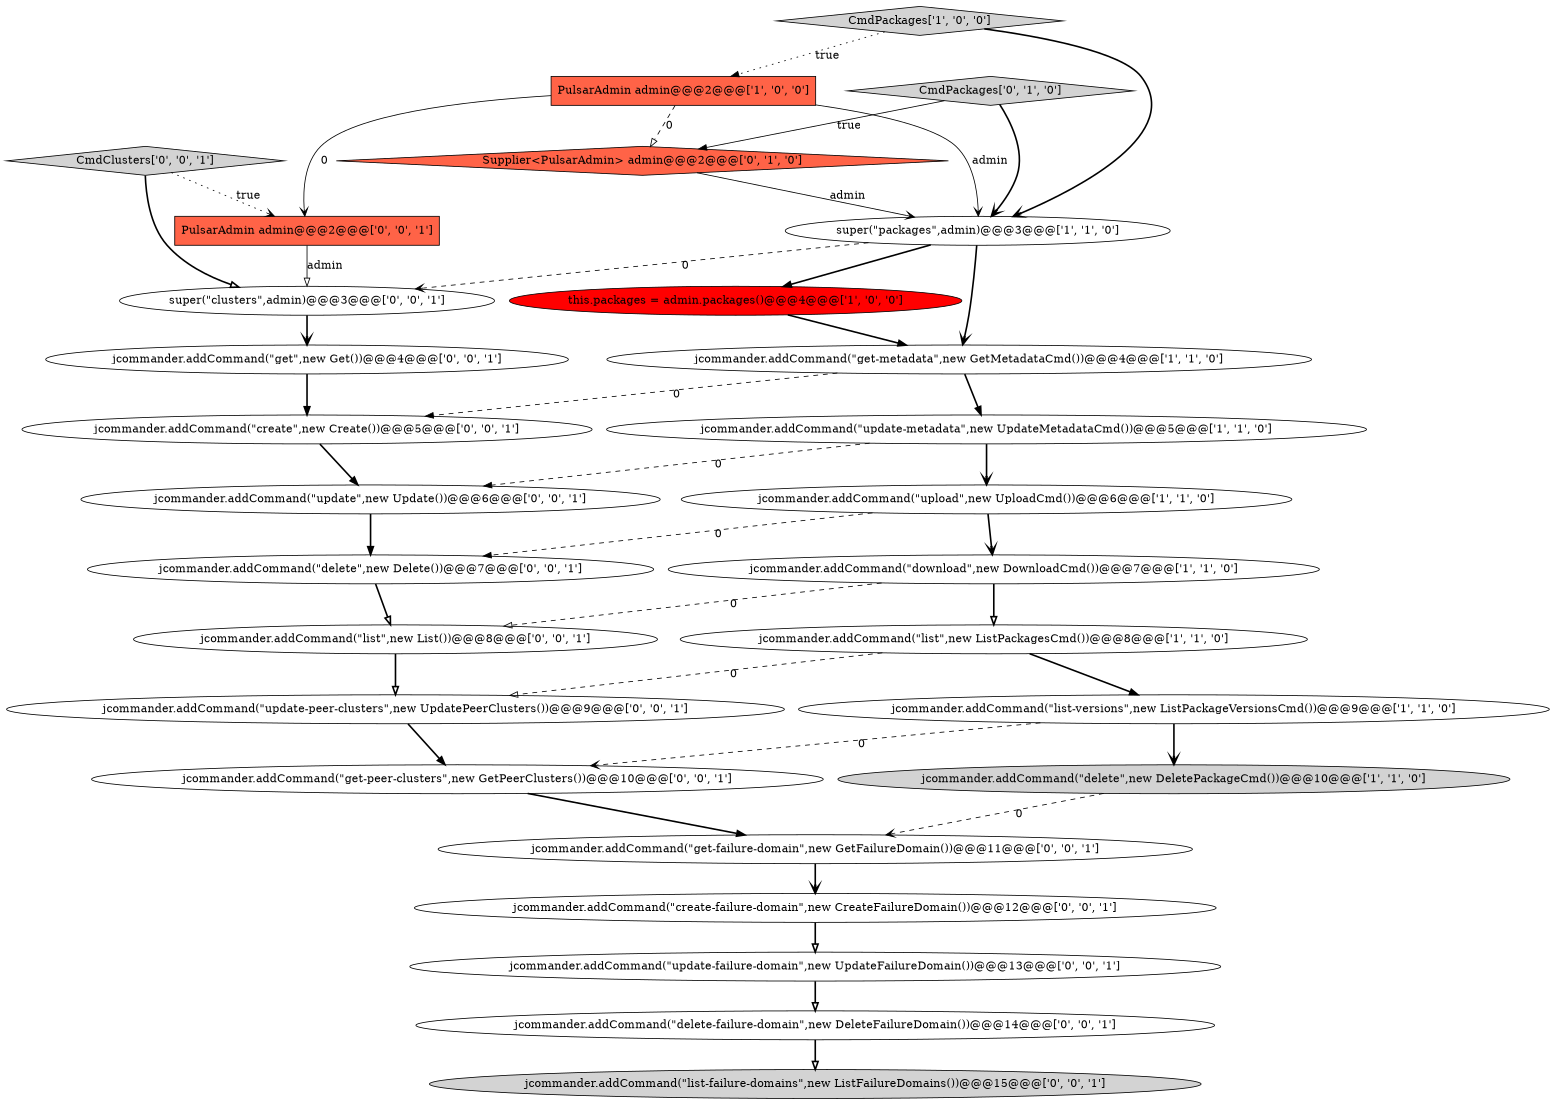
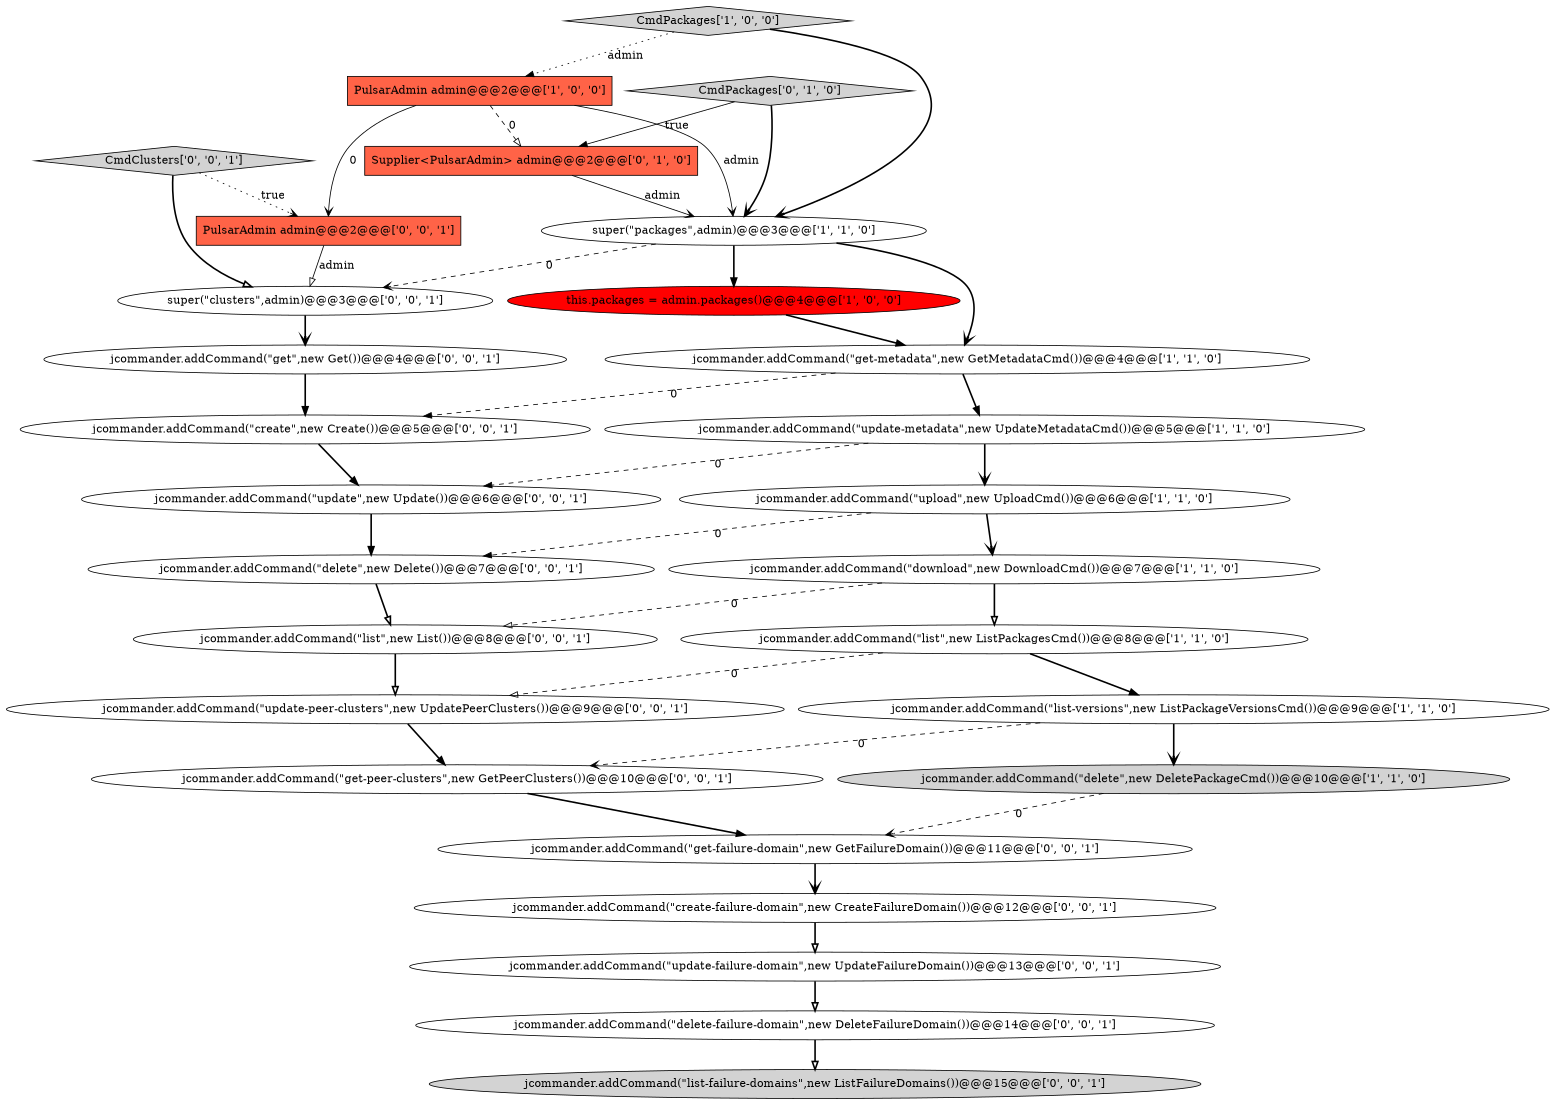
(828, 56) -> (626, 56)
(642, 161) -> (531, 161)
